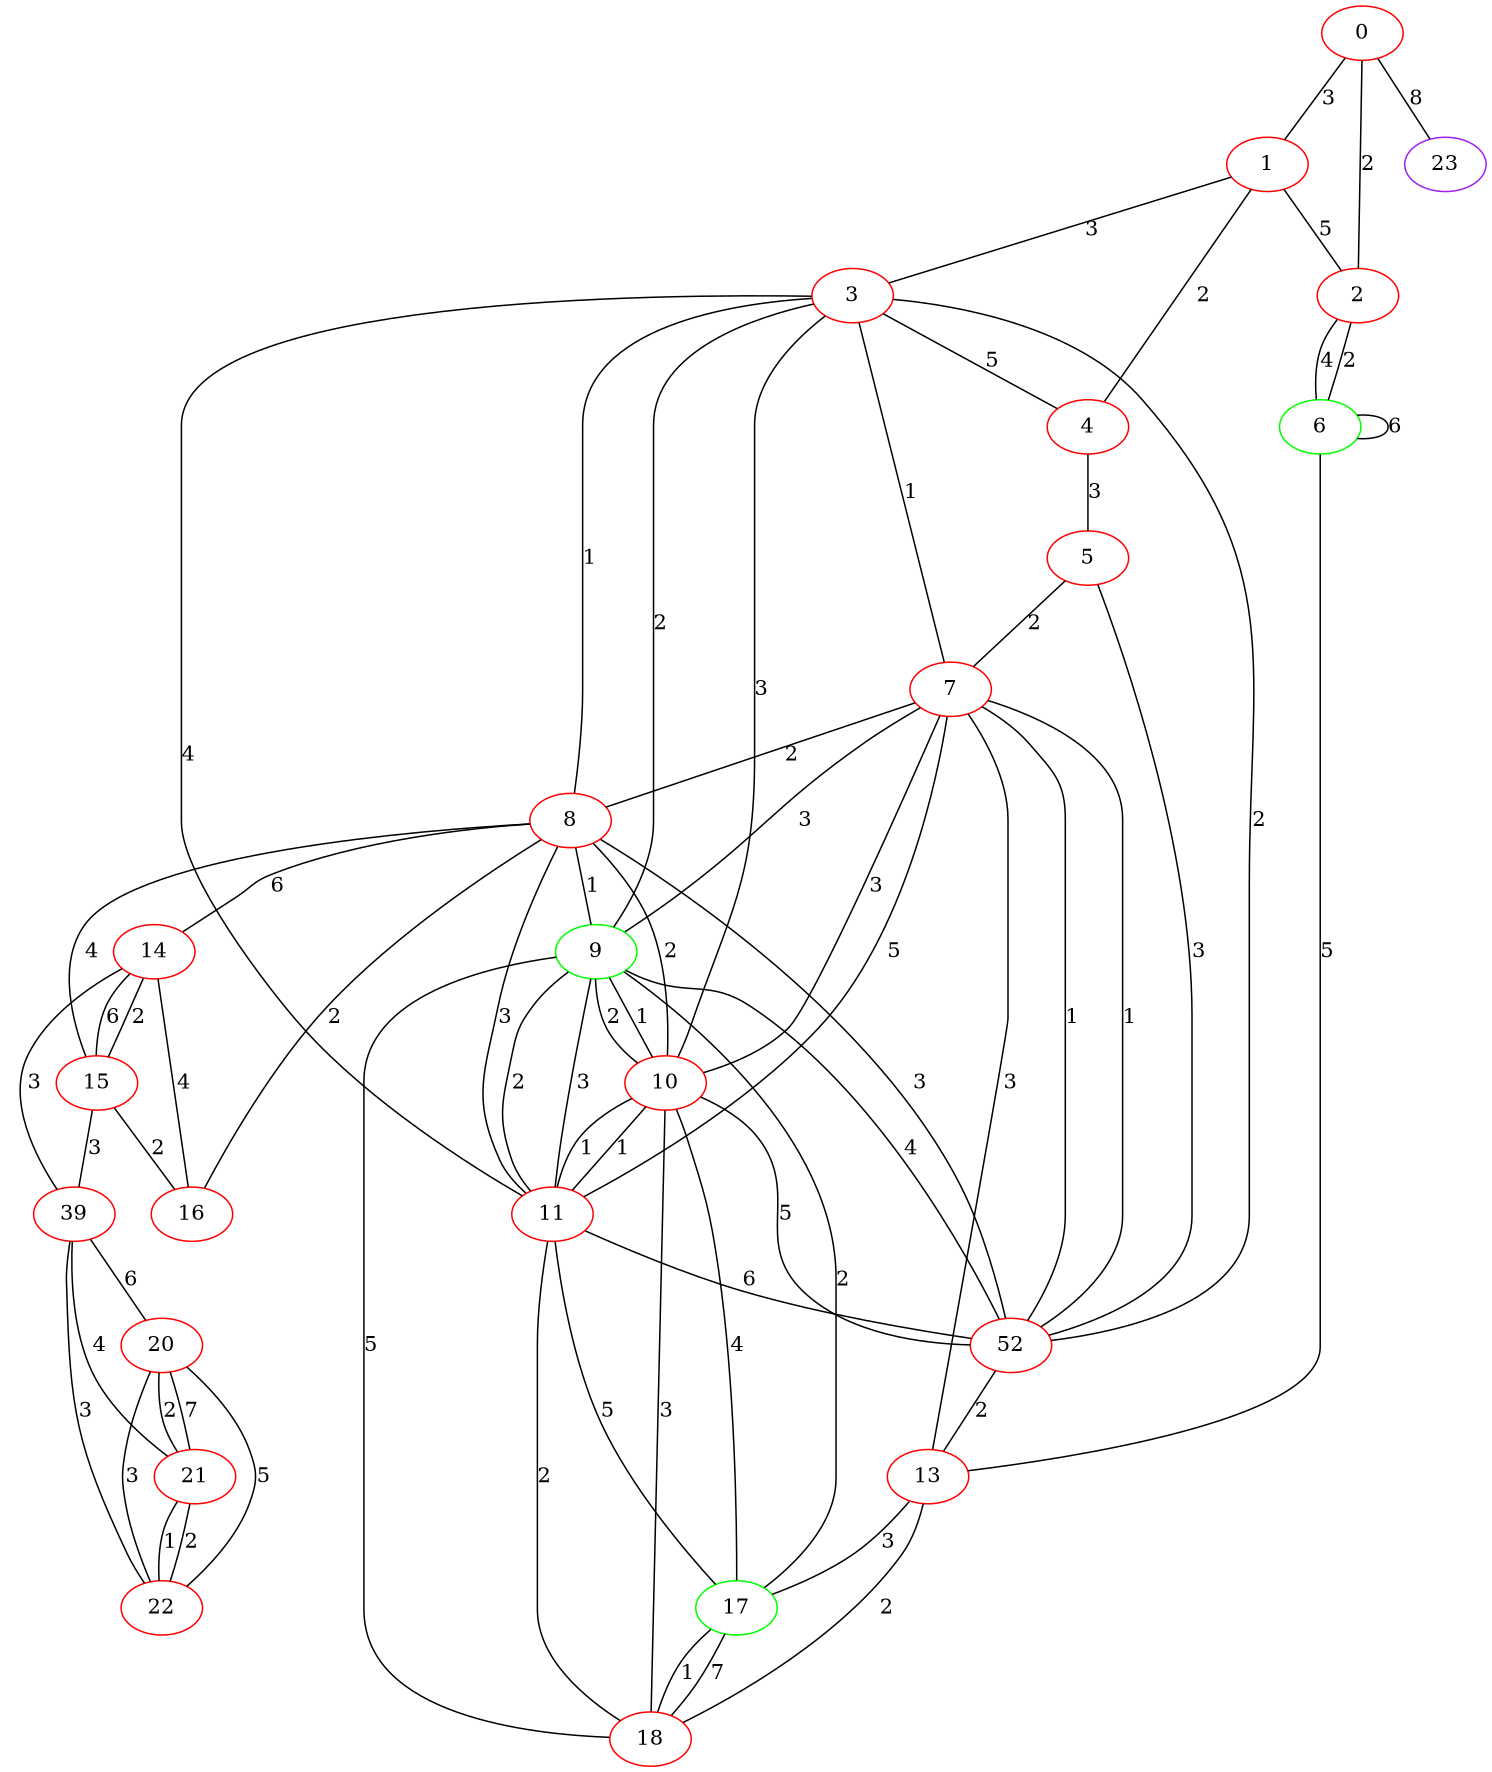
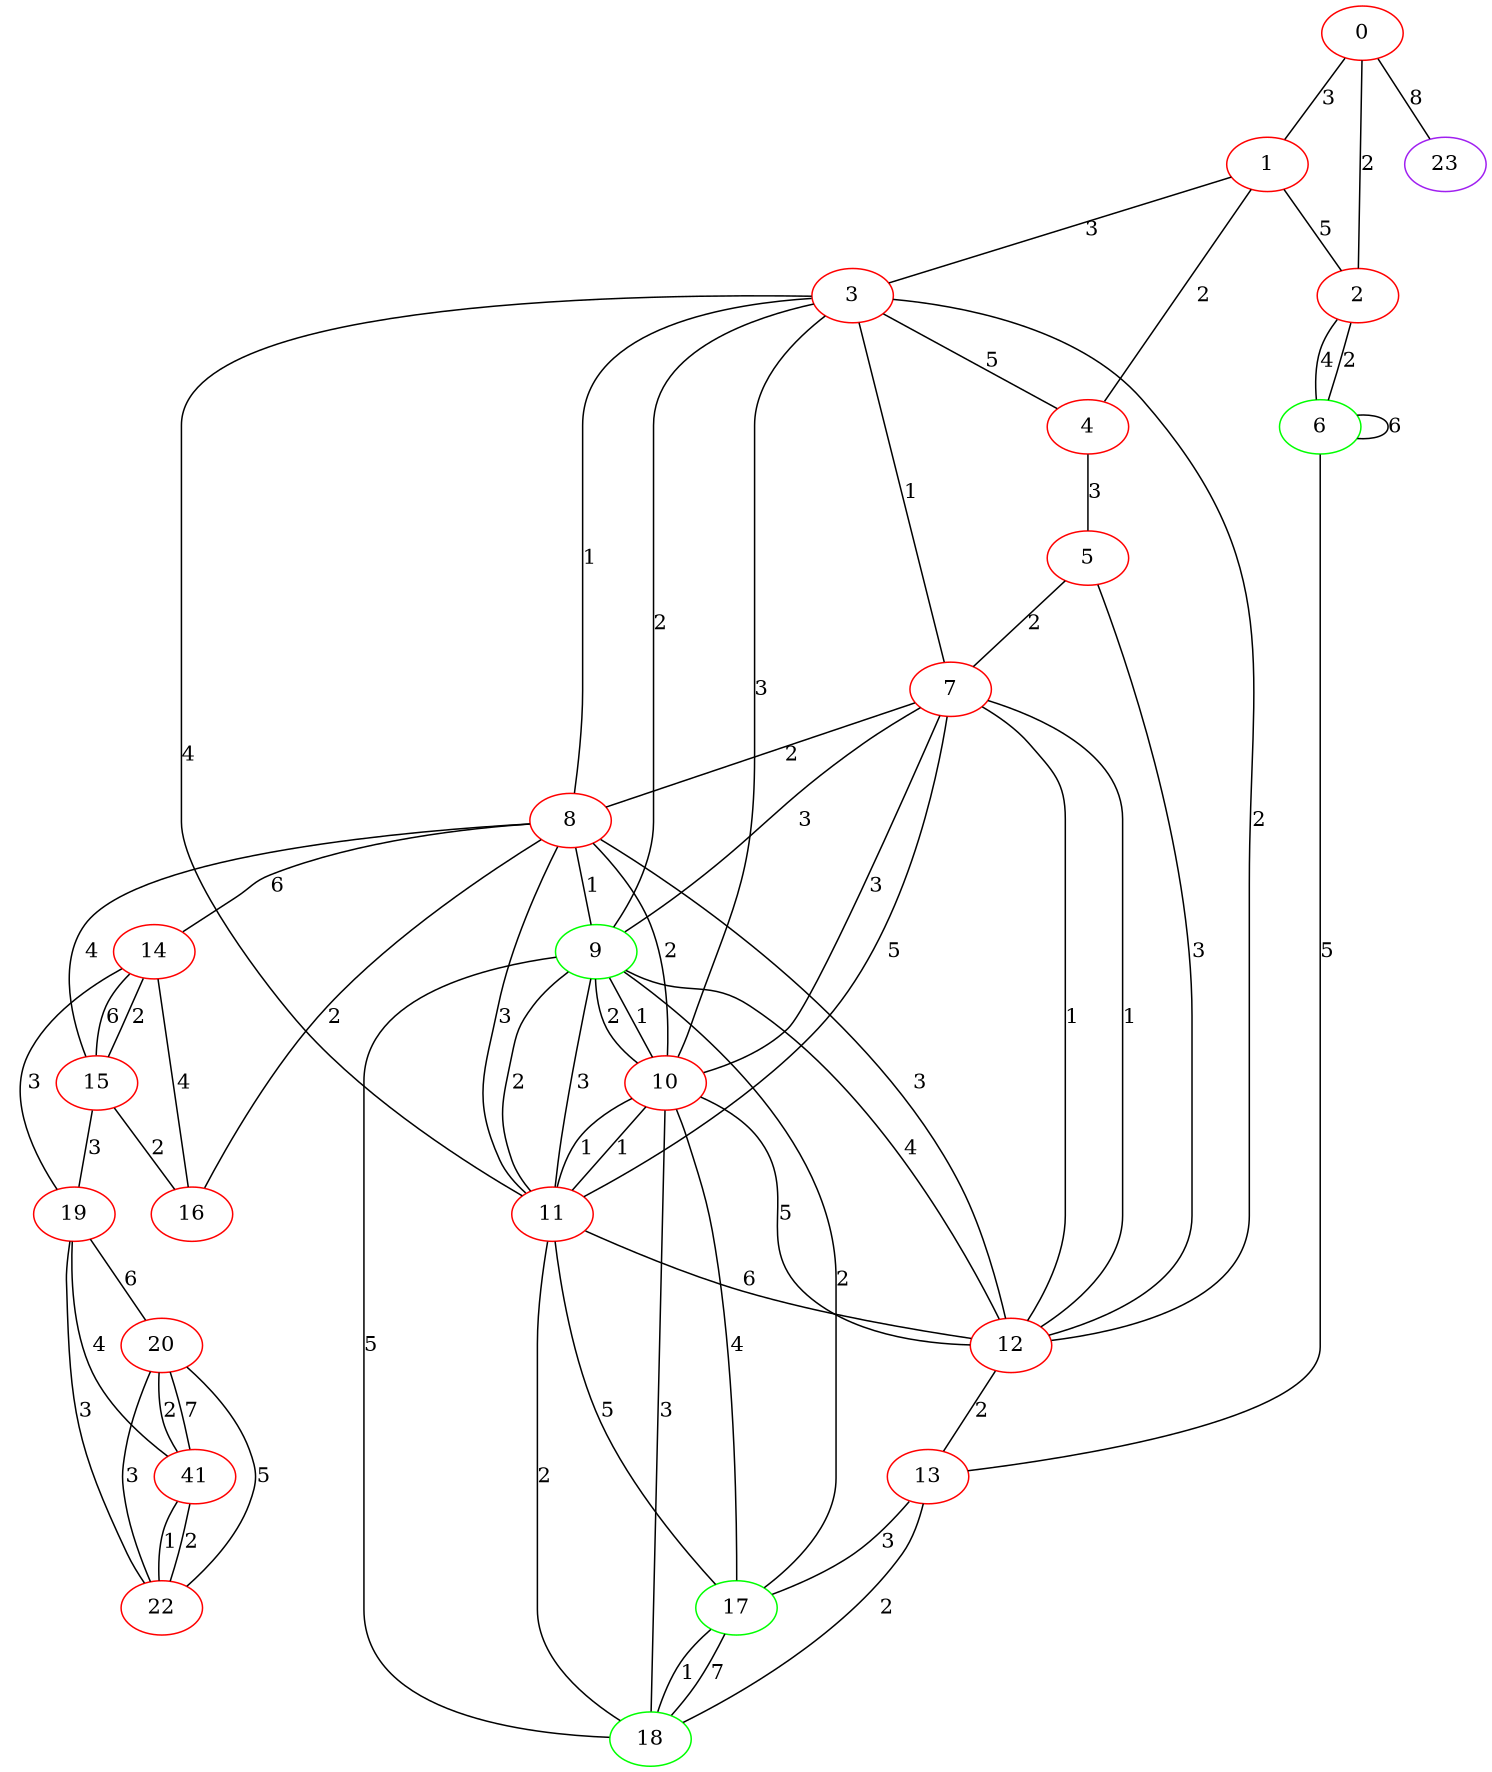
(998, 1080) -> none
(74, 1214) -> (74, 1214)
(1011, 1345) -> (1011, 1345)
(195, 1477) -> (195, 1477)
(651, 1739) -> (651, 1739)
